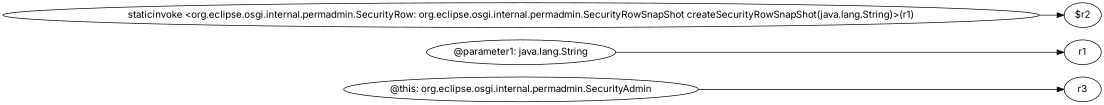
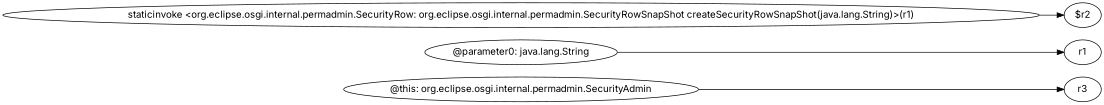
(521, 52) -> (521, 52)
